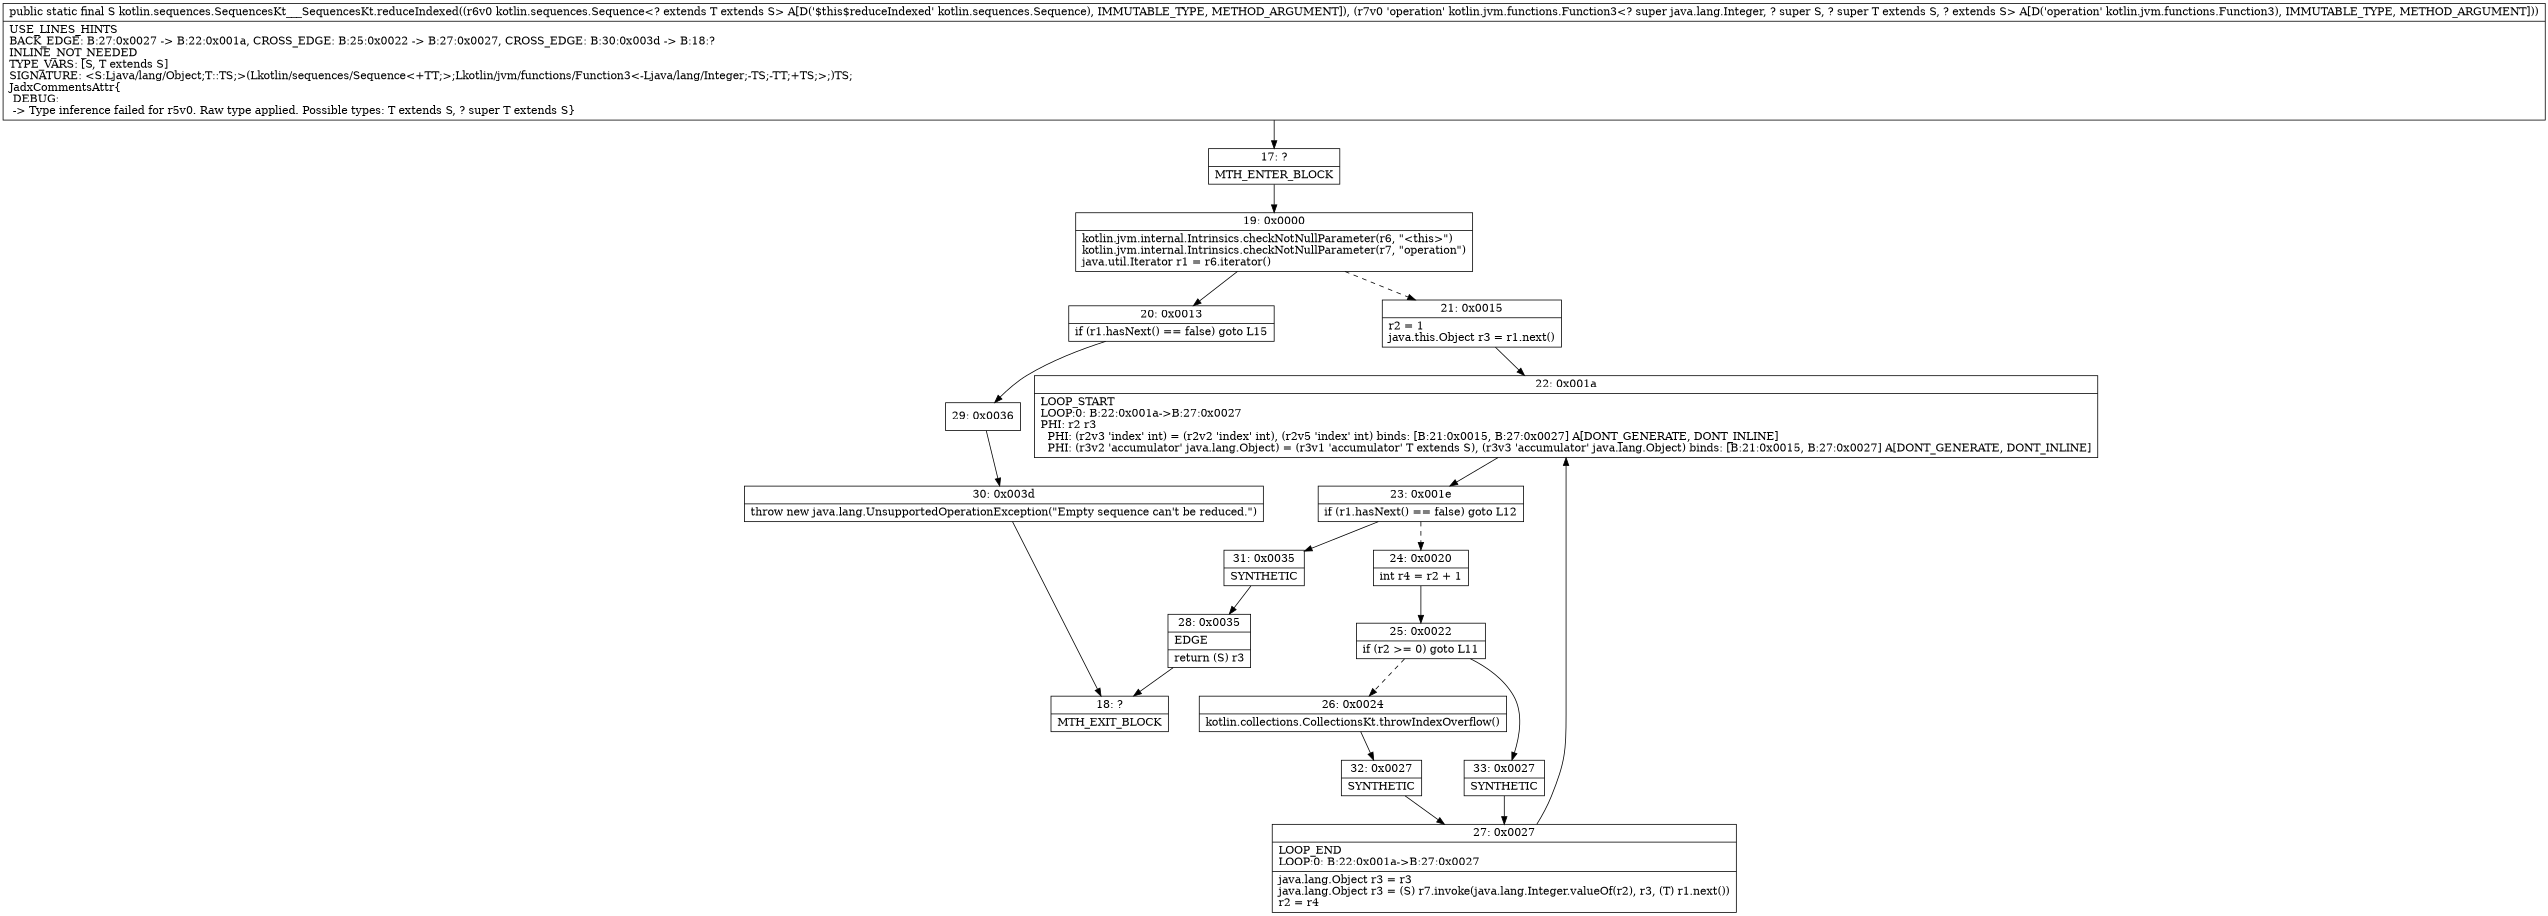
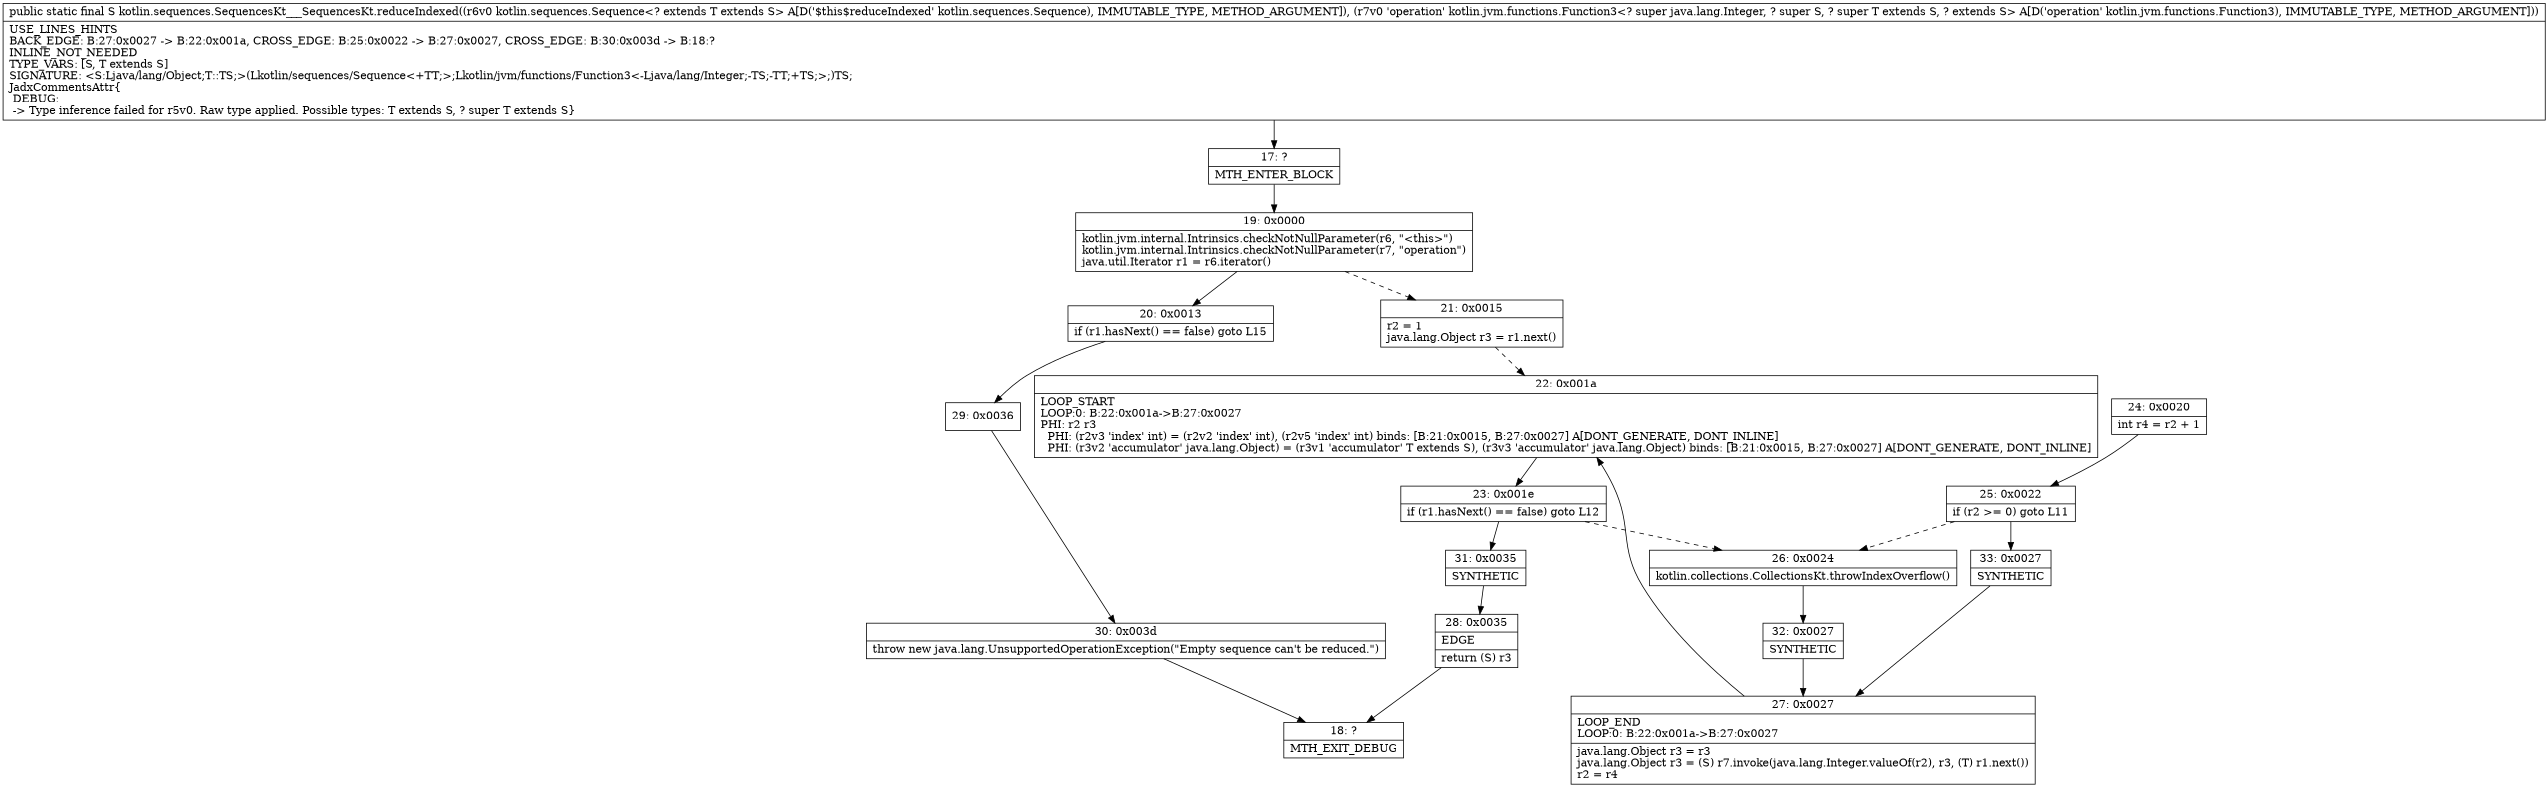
(1472, 338) -> (1472, 338)
(1507, 359) -> (1507, 359)
(1421, 532) -> (1649, 535)
(1110, 722) -> (1344, 749)
